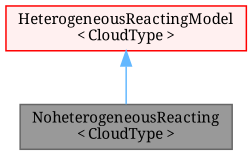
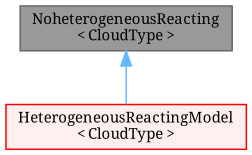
(126, 85) -> (126, 85)
